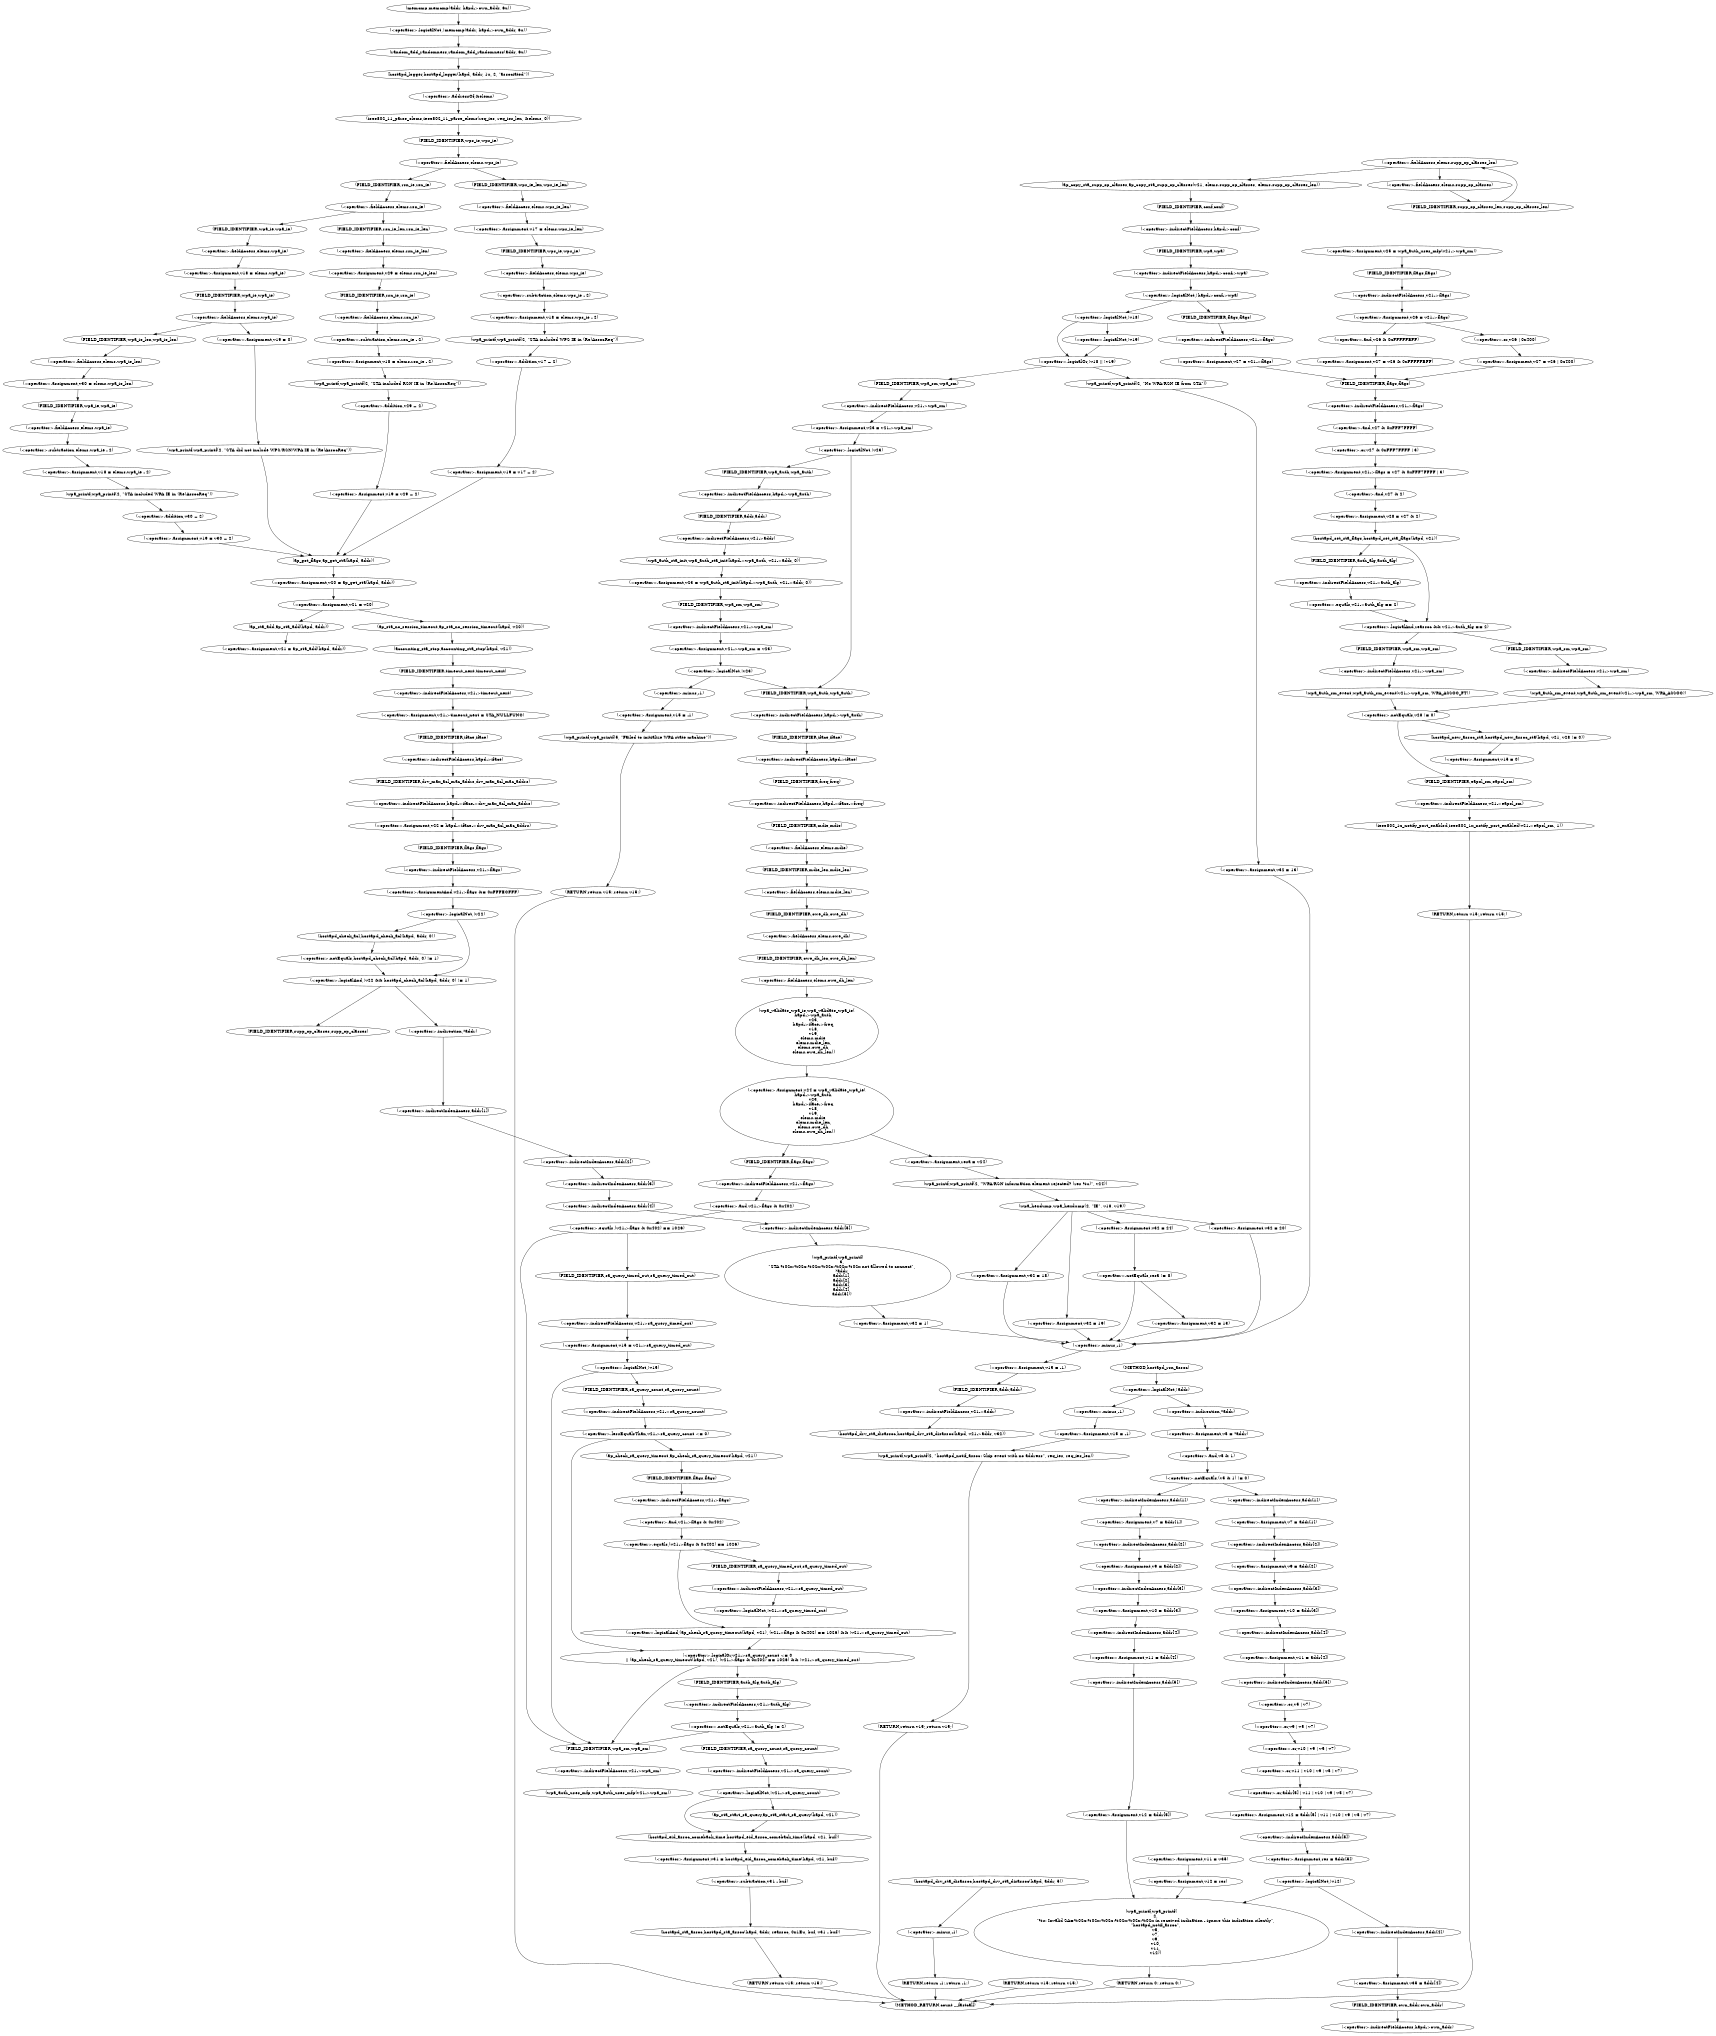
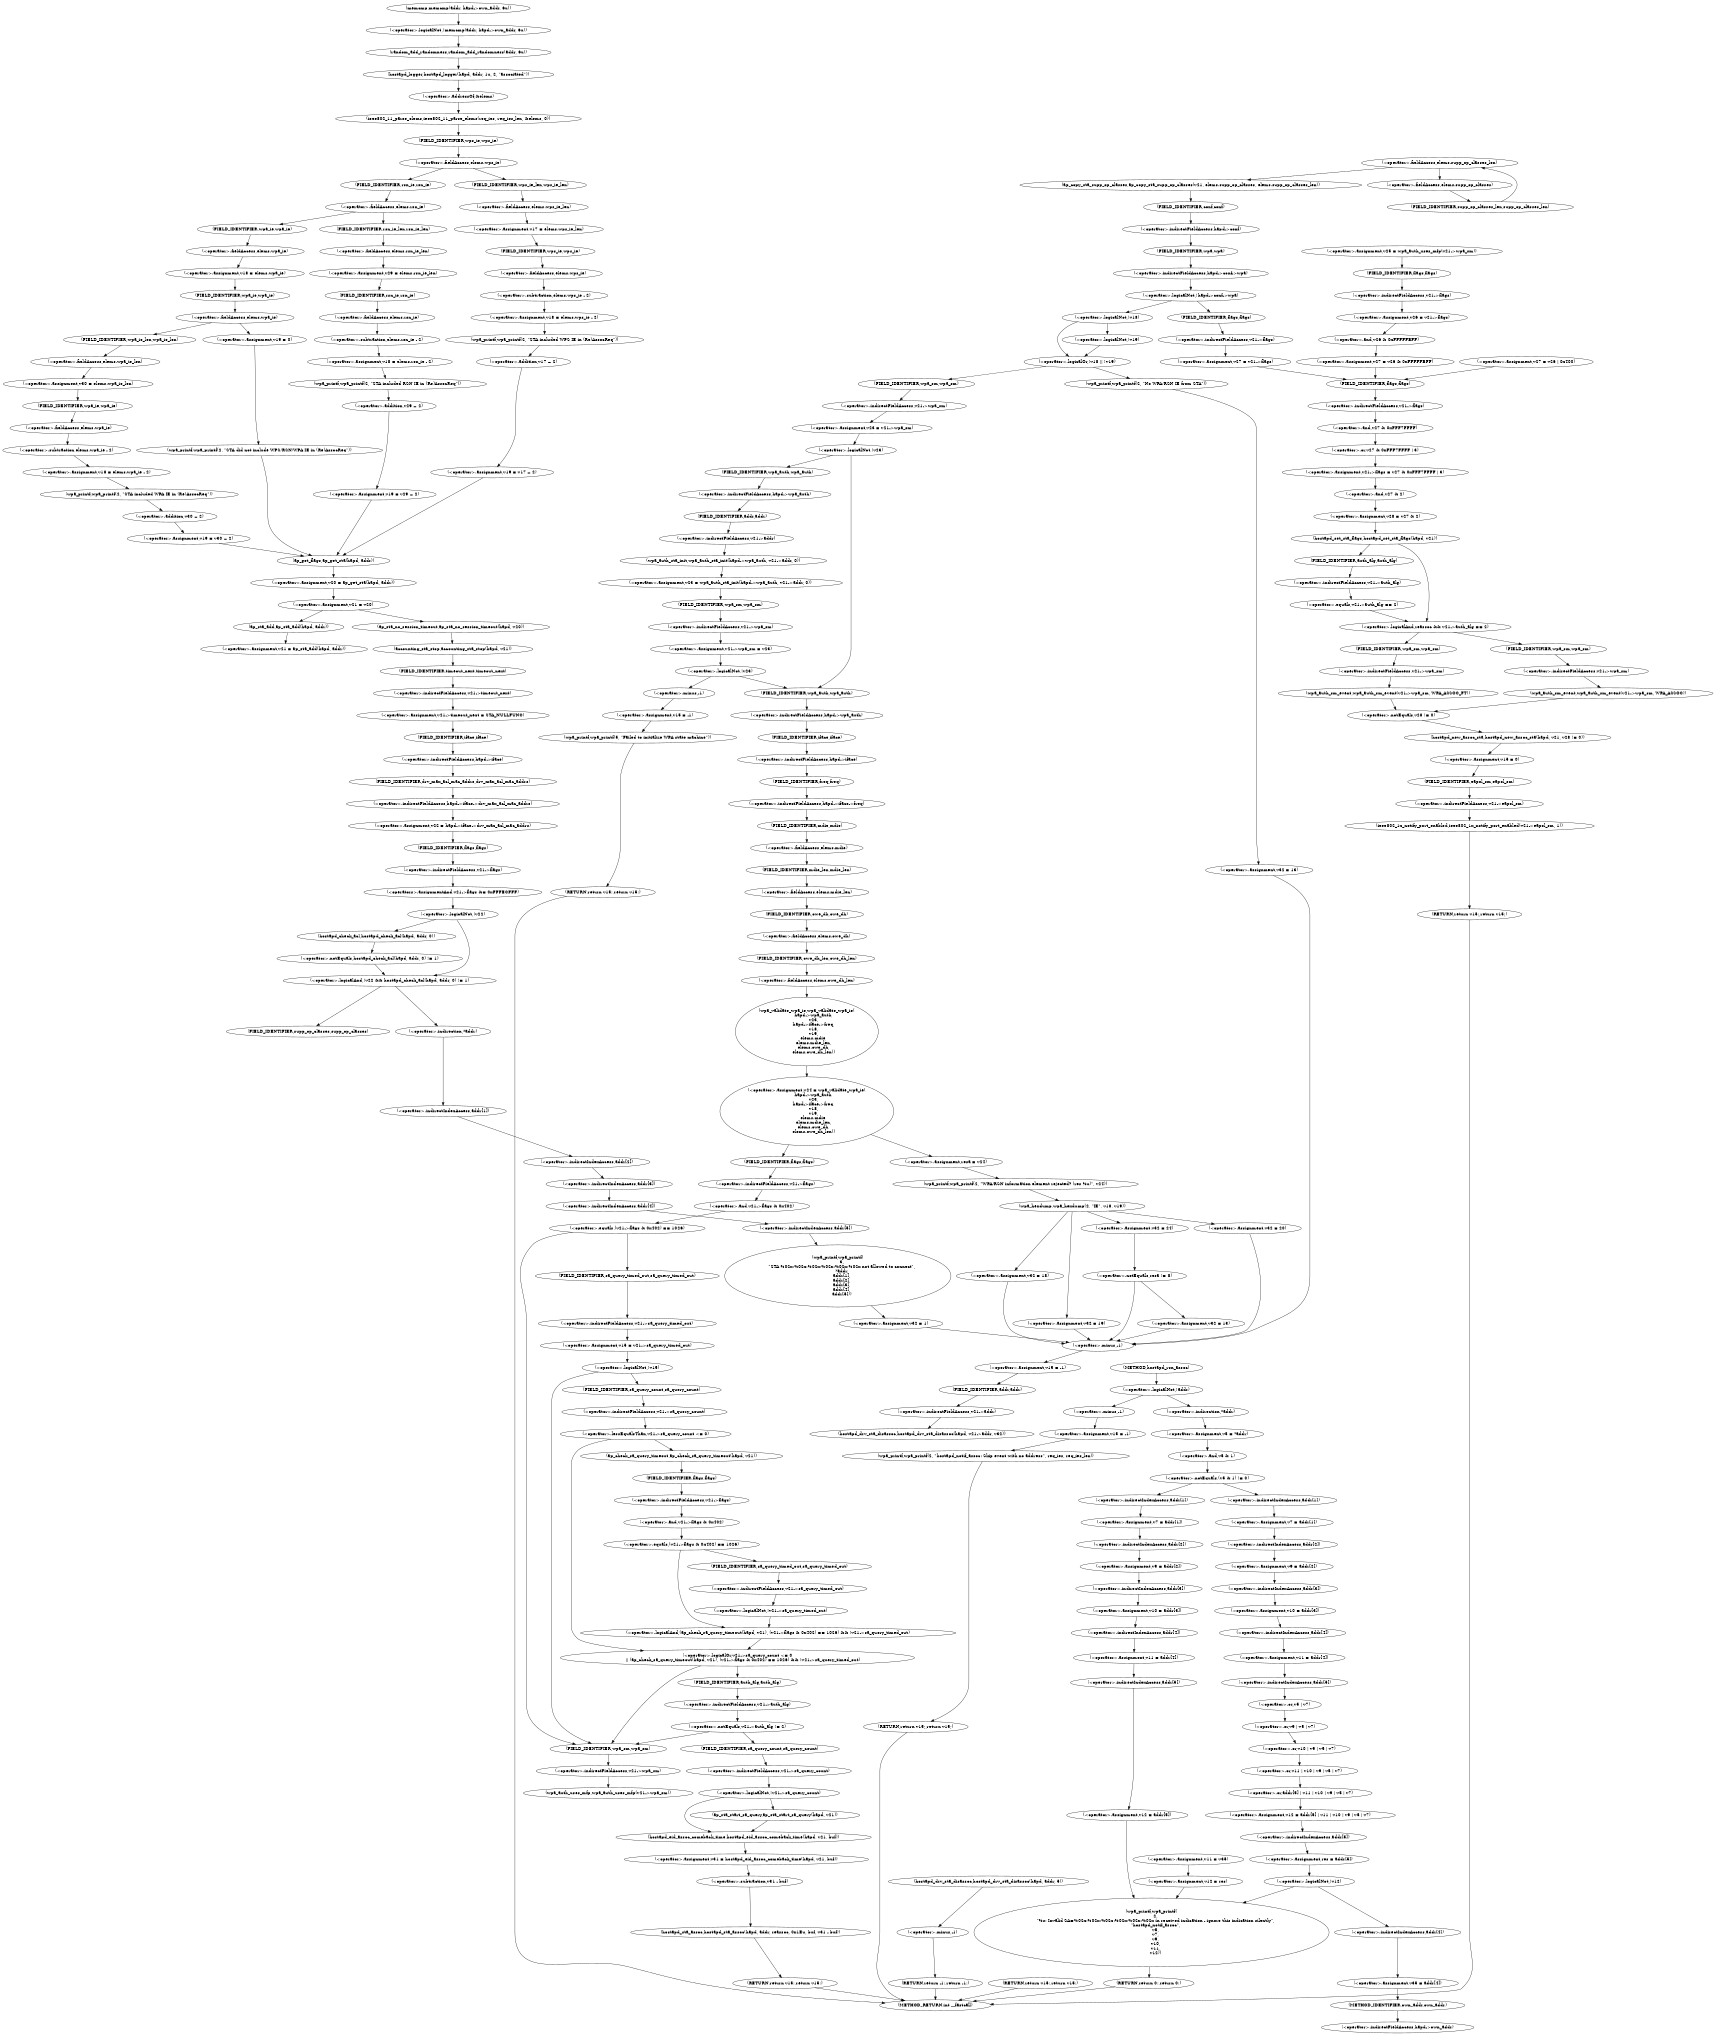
(1505, 340) -> none
(1412, 756) -> (1477, 769)
(935, 2005) -> (935, 2005)
(1398, 2005) -> (1398, 2005)
